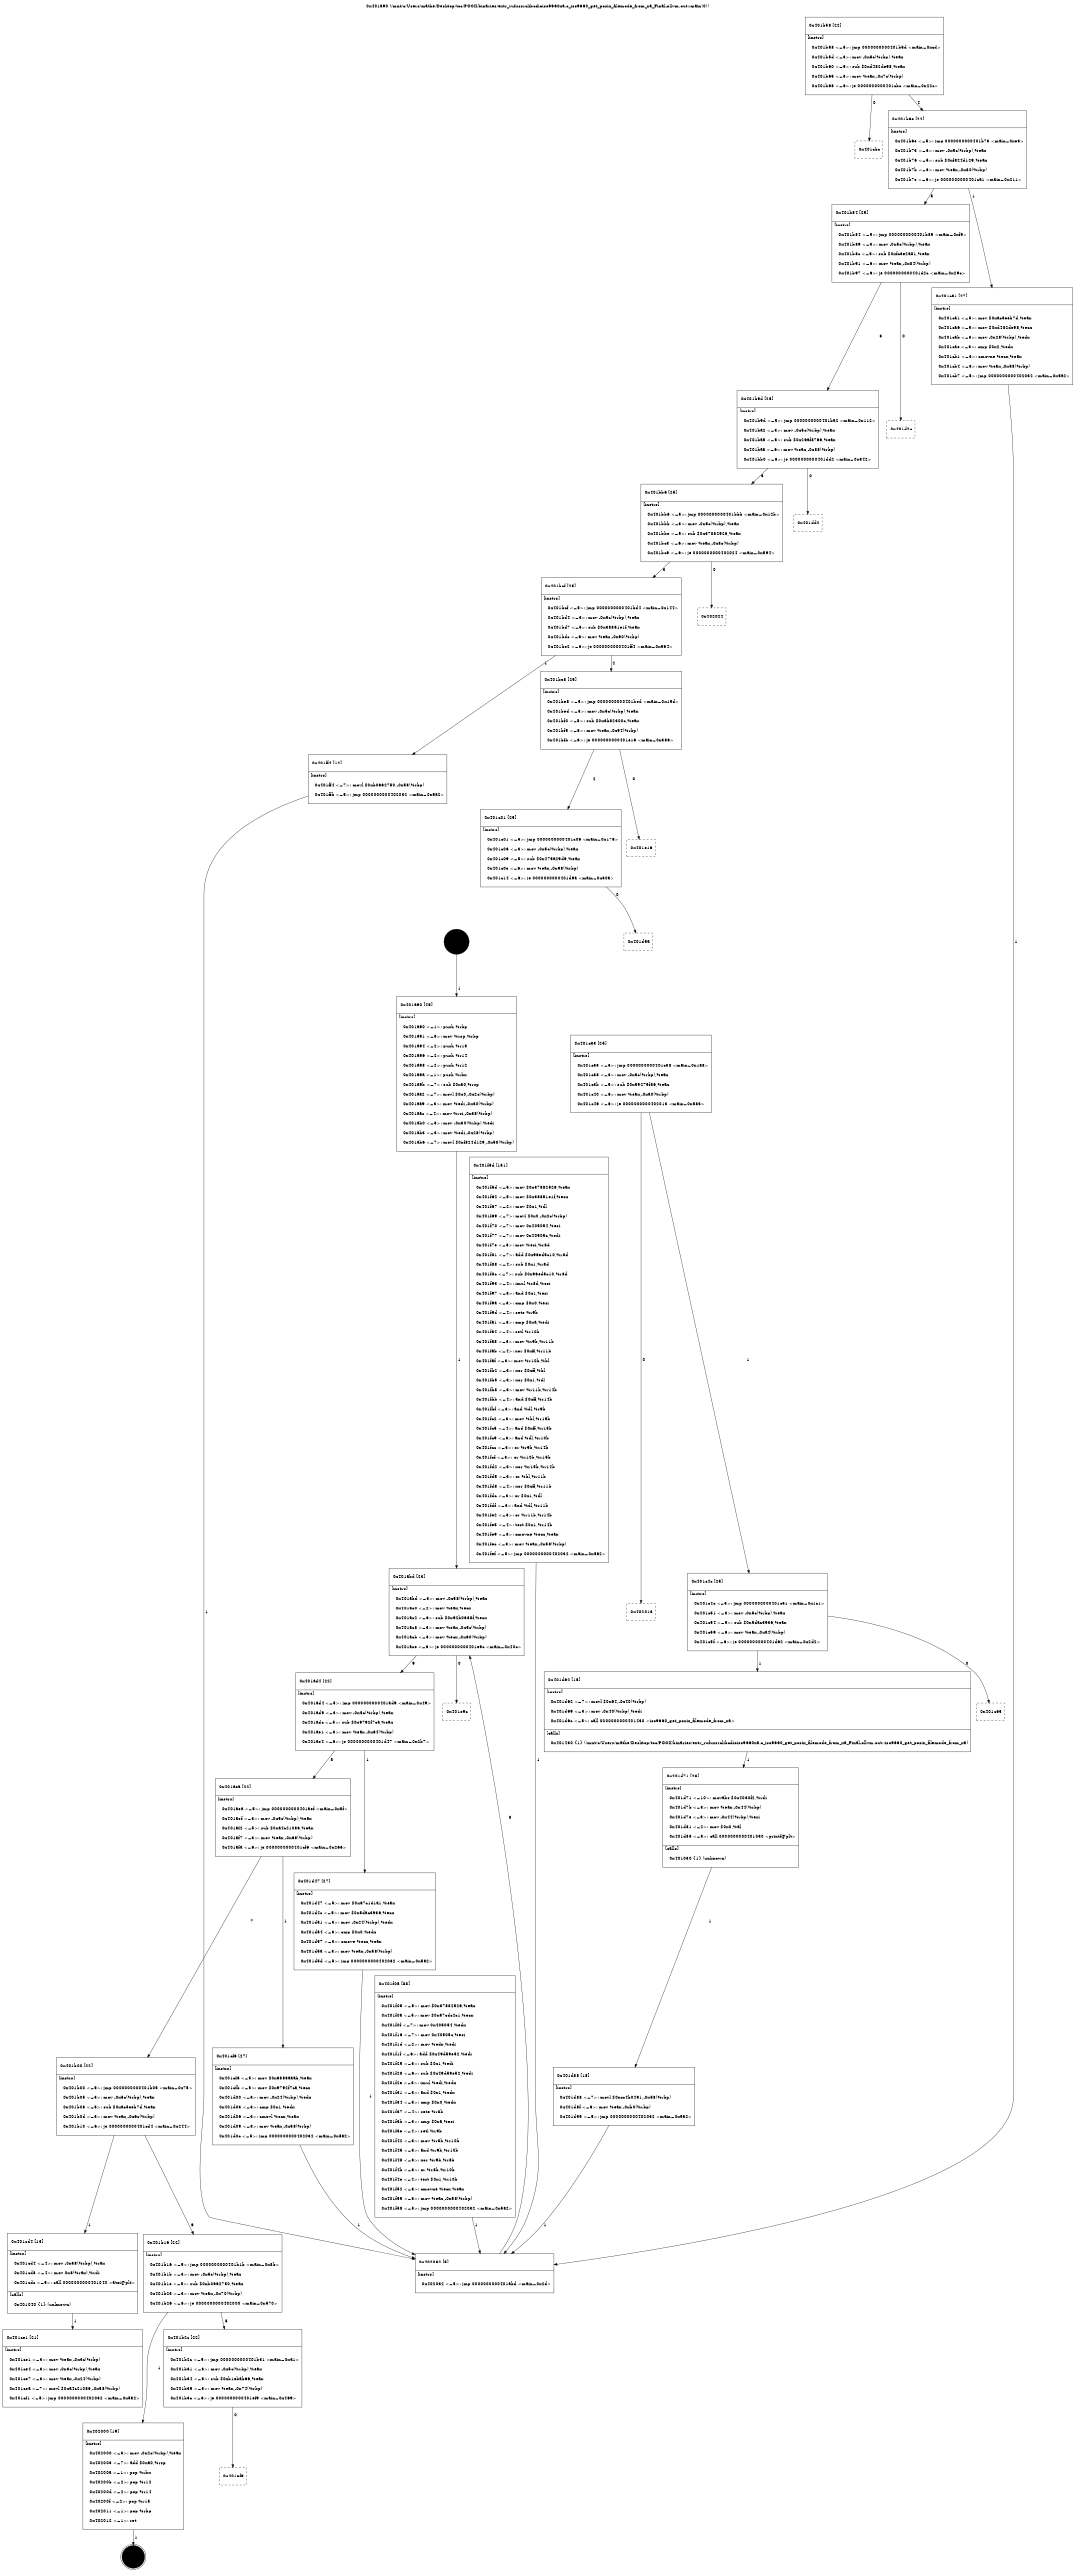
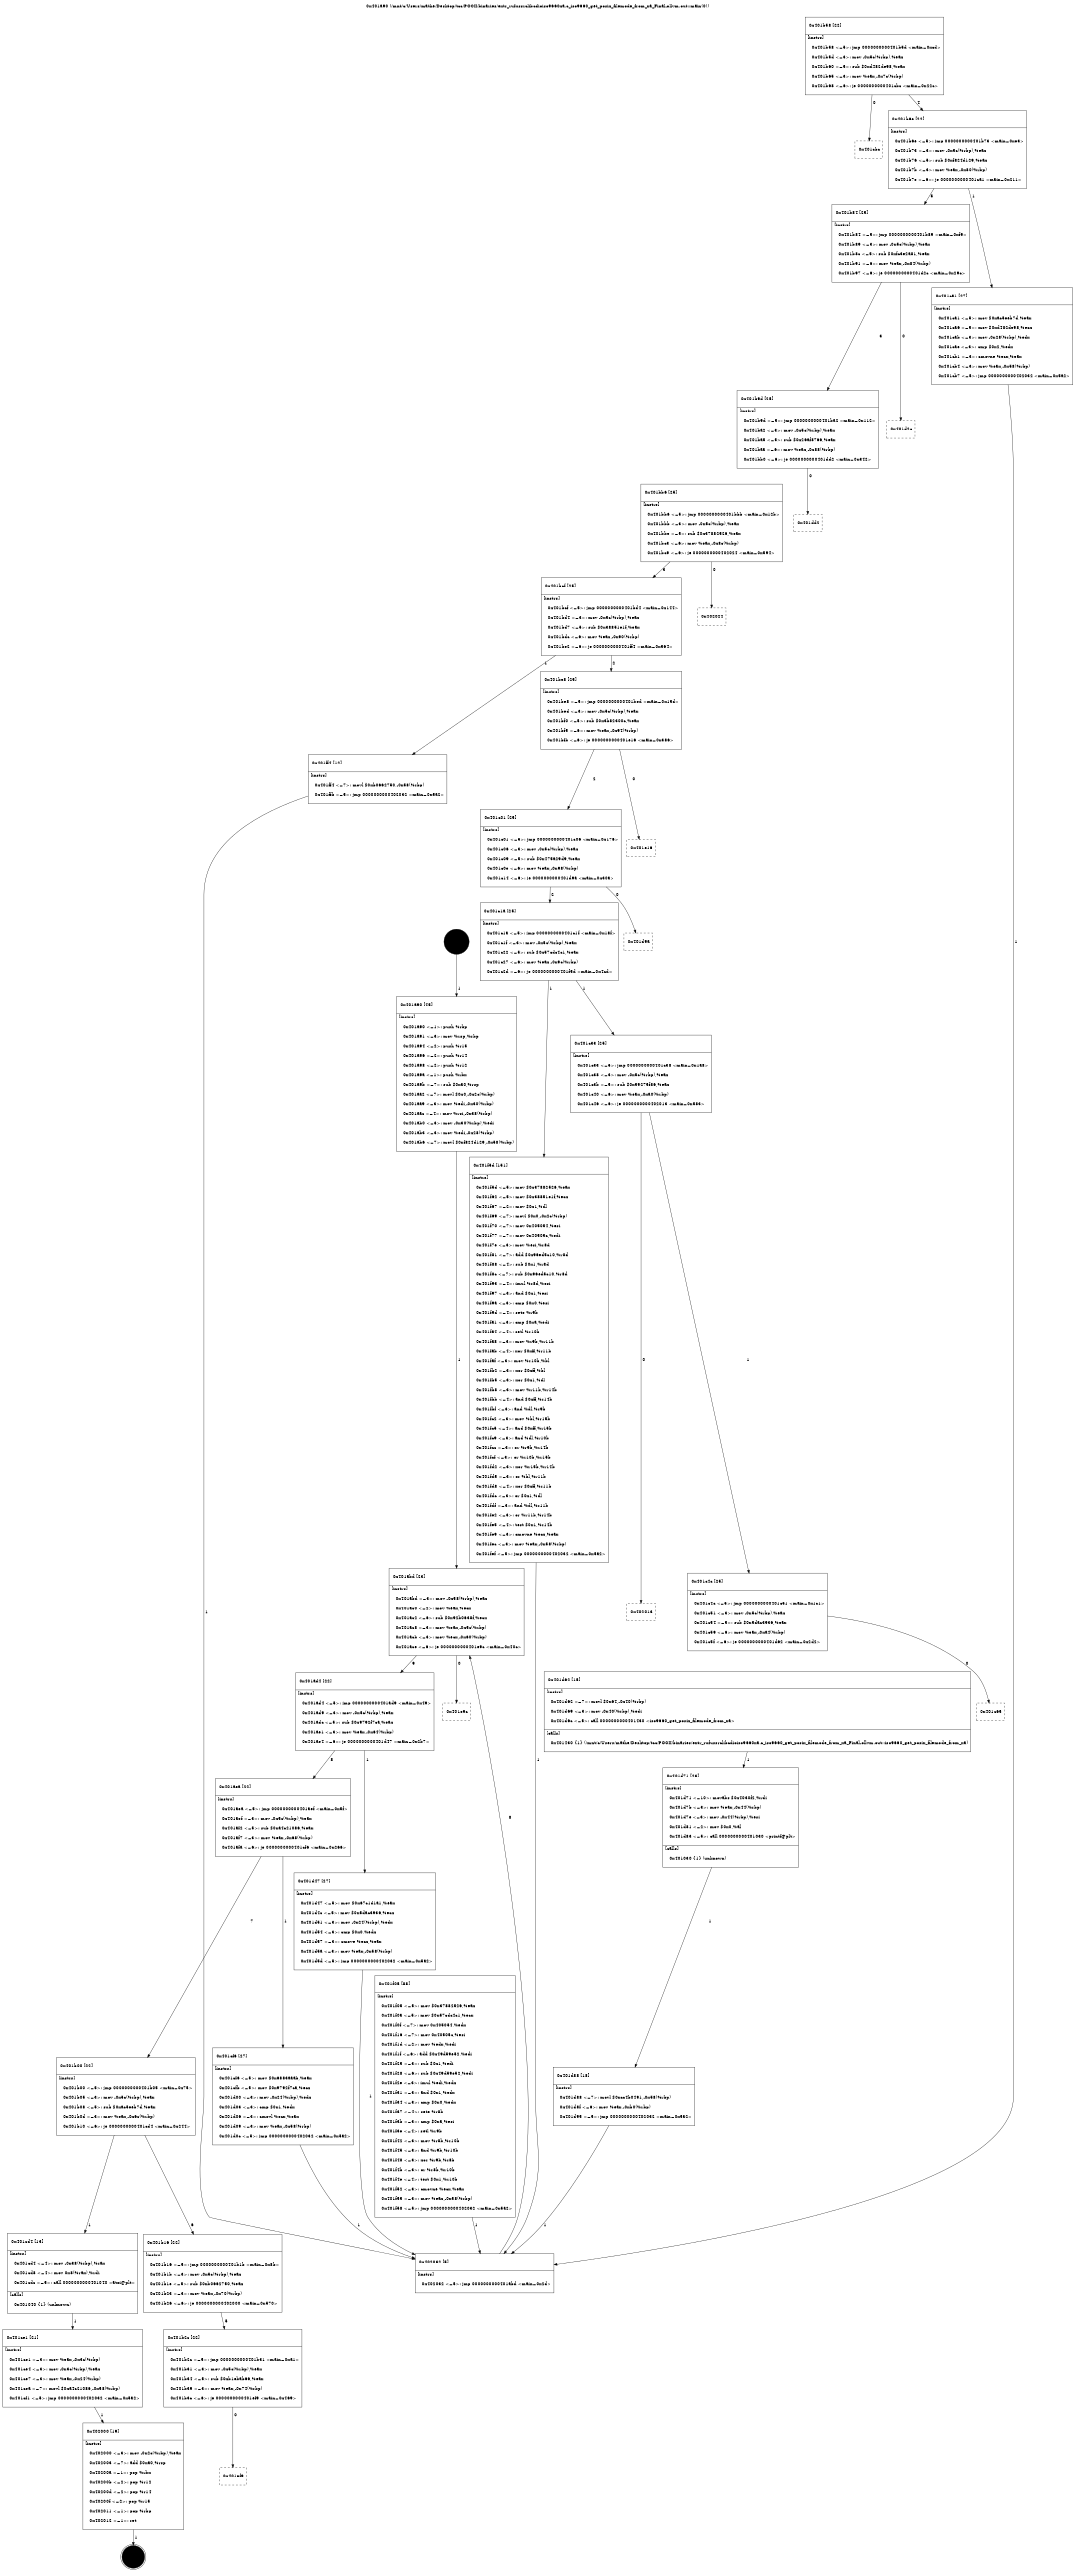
(761, 475) -> none
none -> (549, 942)
(757, 1660) -> none
(147, 2364) -> (98, 2414)
